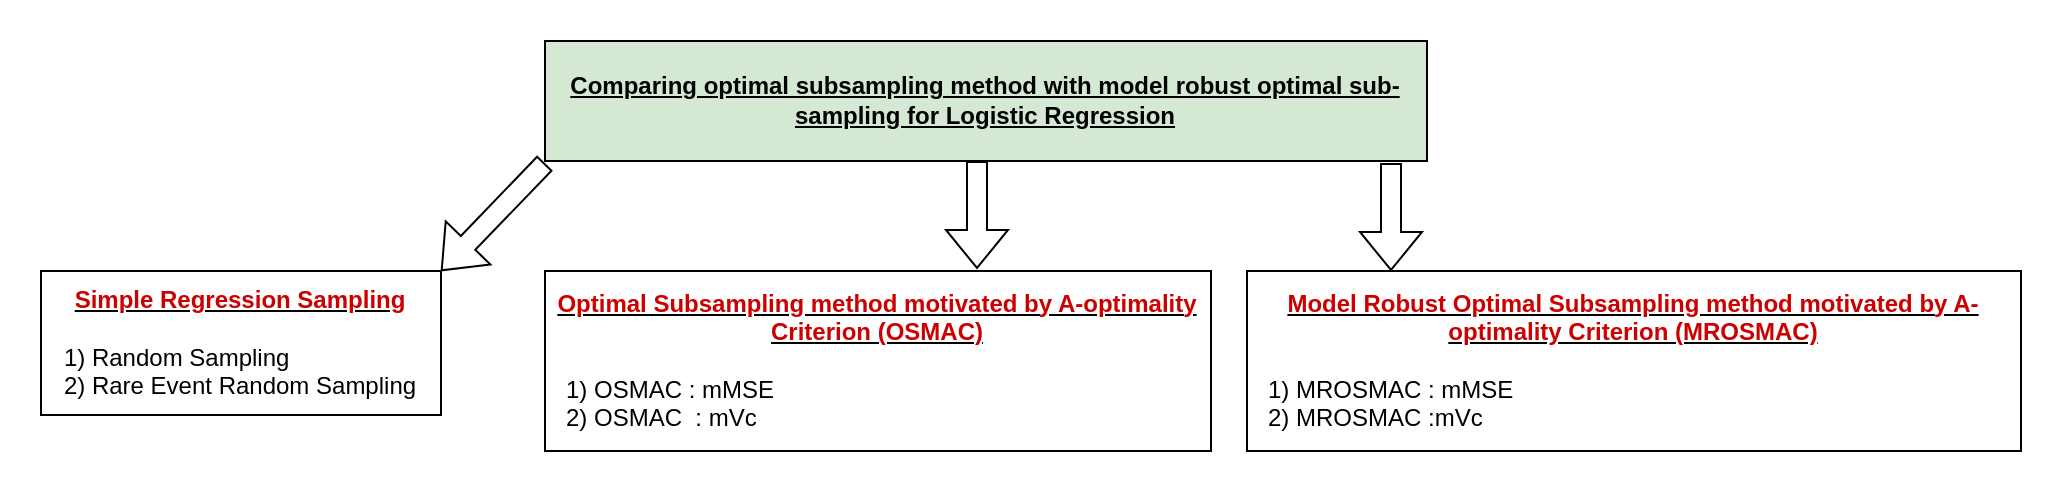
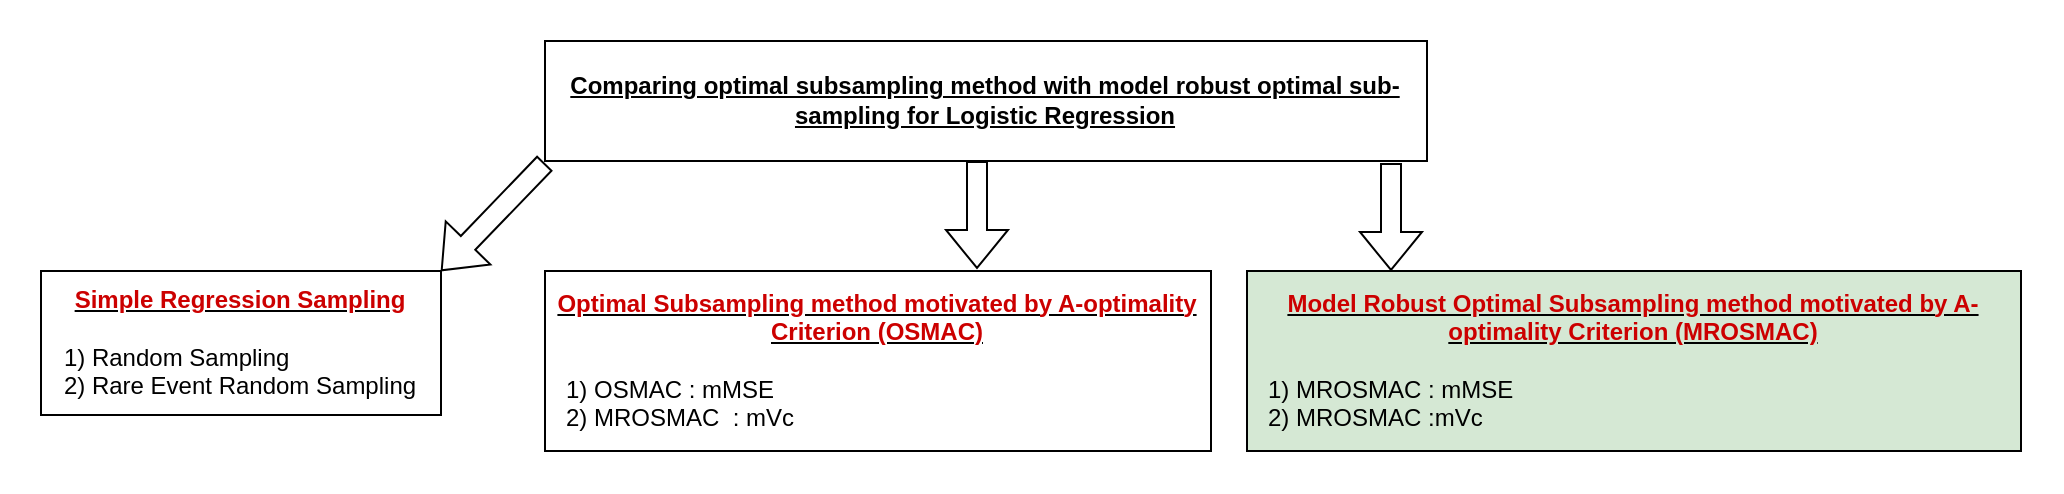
(986, 101) -> (986, 101)
(878, 361) -> (878, 361)
(1634, 361) -> (1634, 361)
